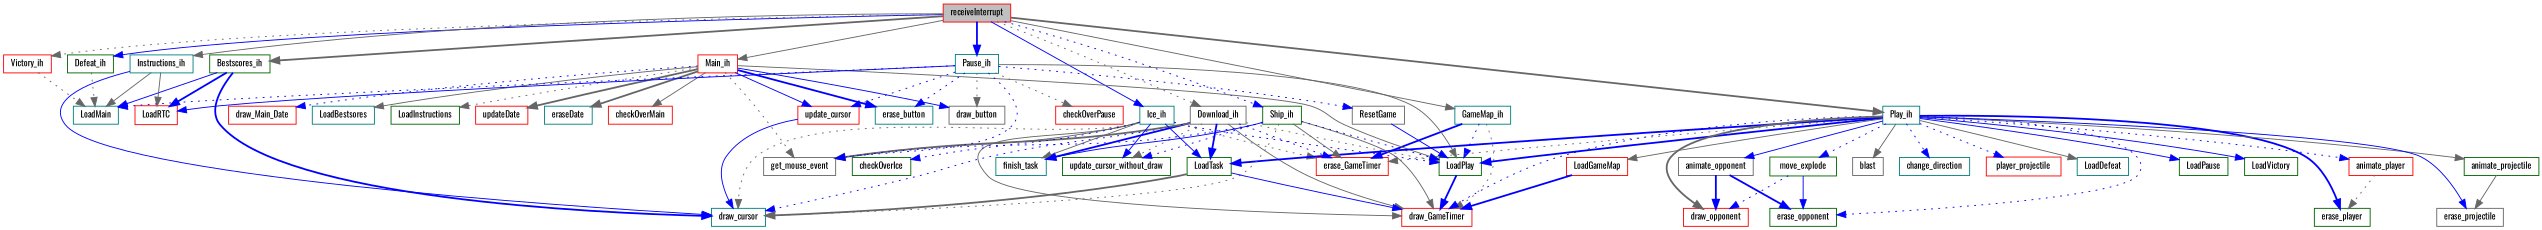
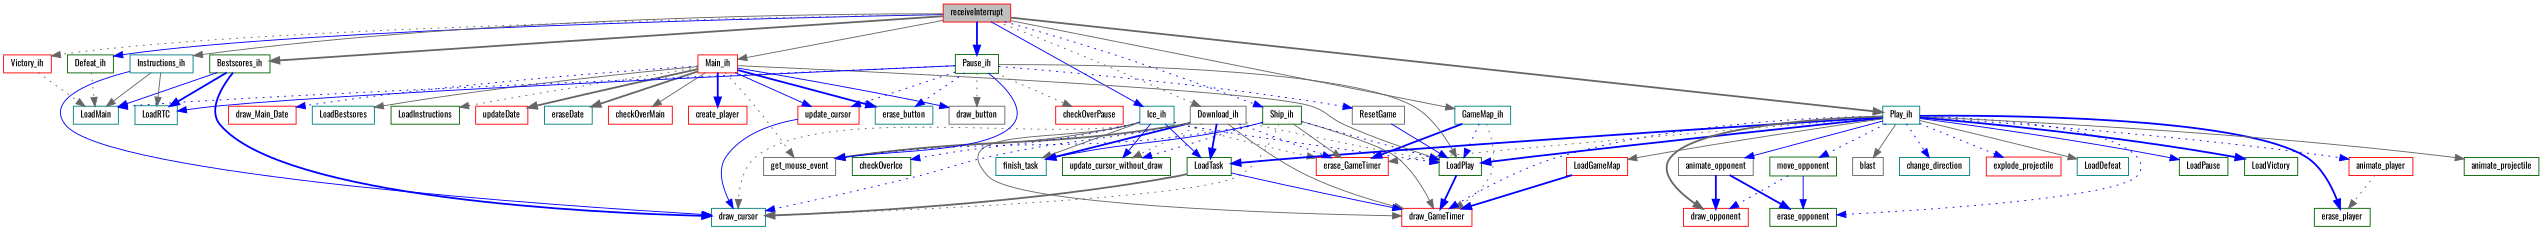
(977, 64) -> (977, 64)
(156, 115) -> (156, 115)
none -> (718, 115)
(991, 138) -> (991, 138)
(2125, 140) -> (2125, 140)
(1803, 166) -> (1803, 166)
(2024, 166) -> (2024, 166)
(2470, 217) -> none
